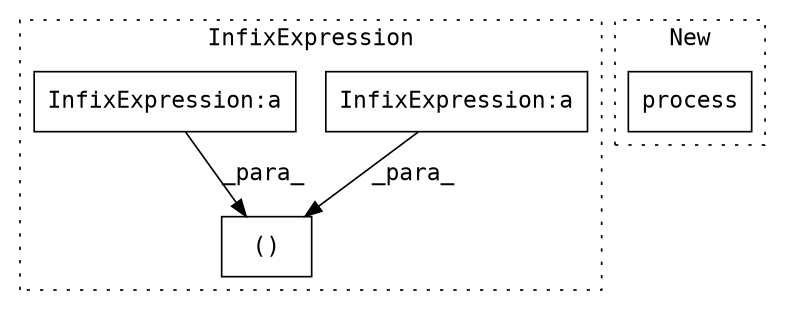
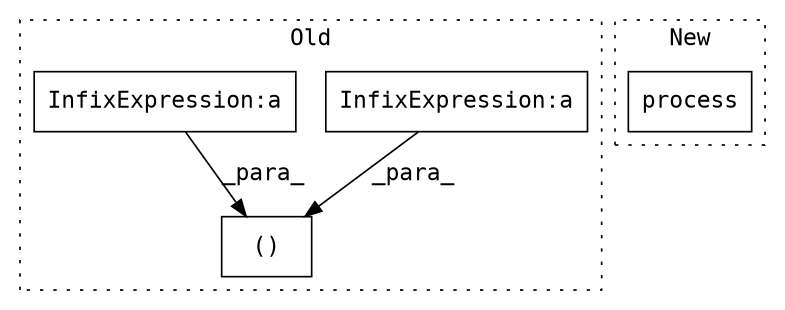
(311, 39) -> (311, 39)
